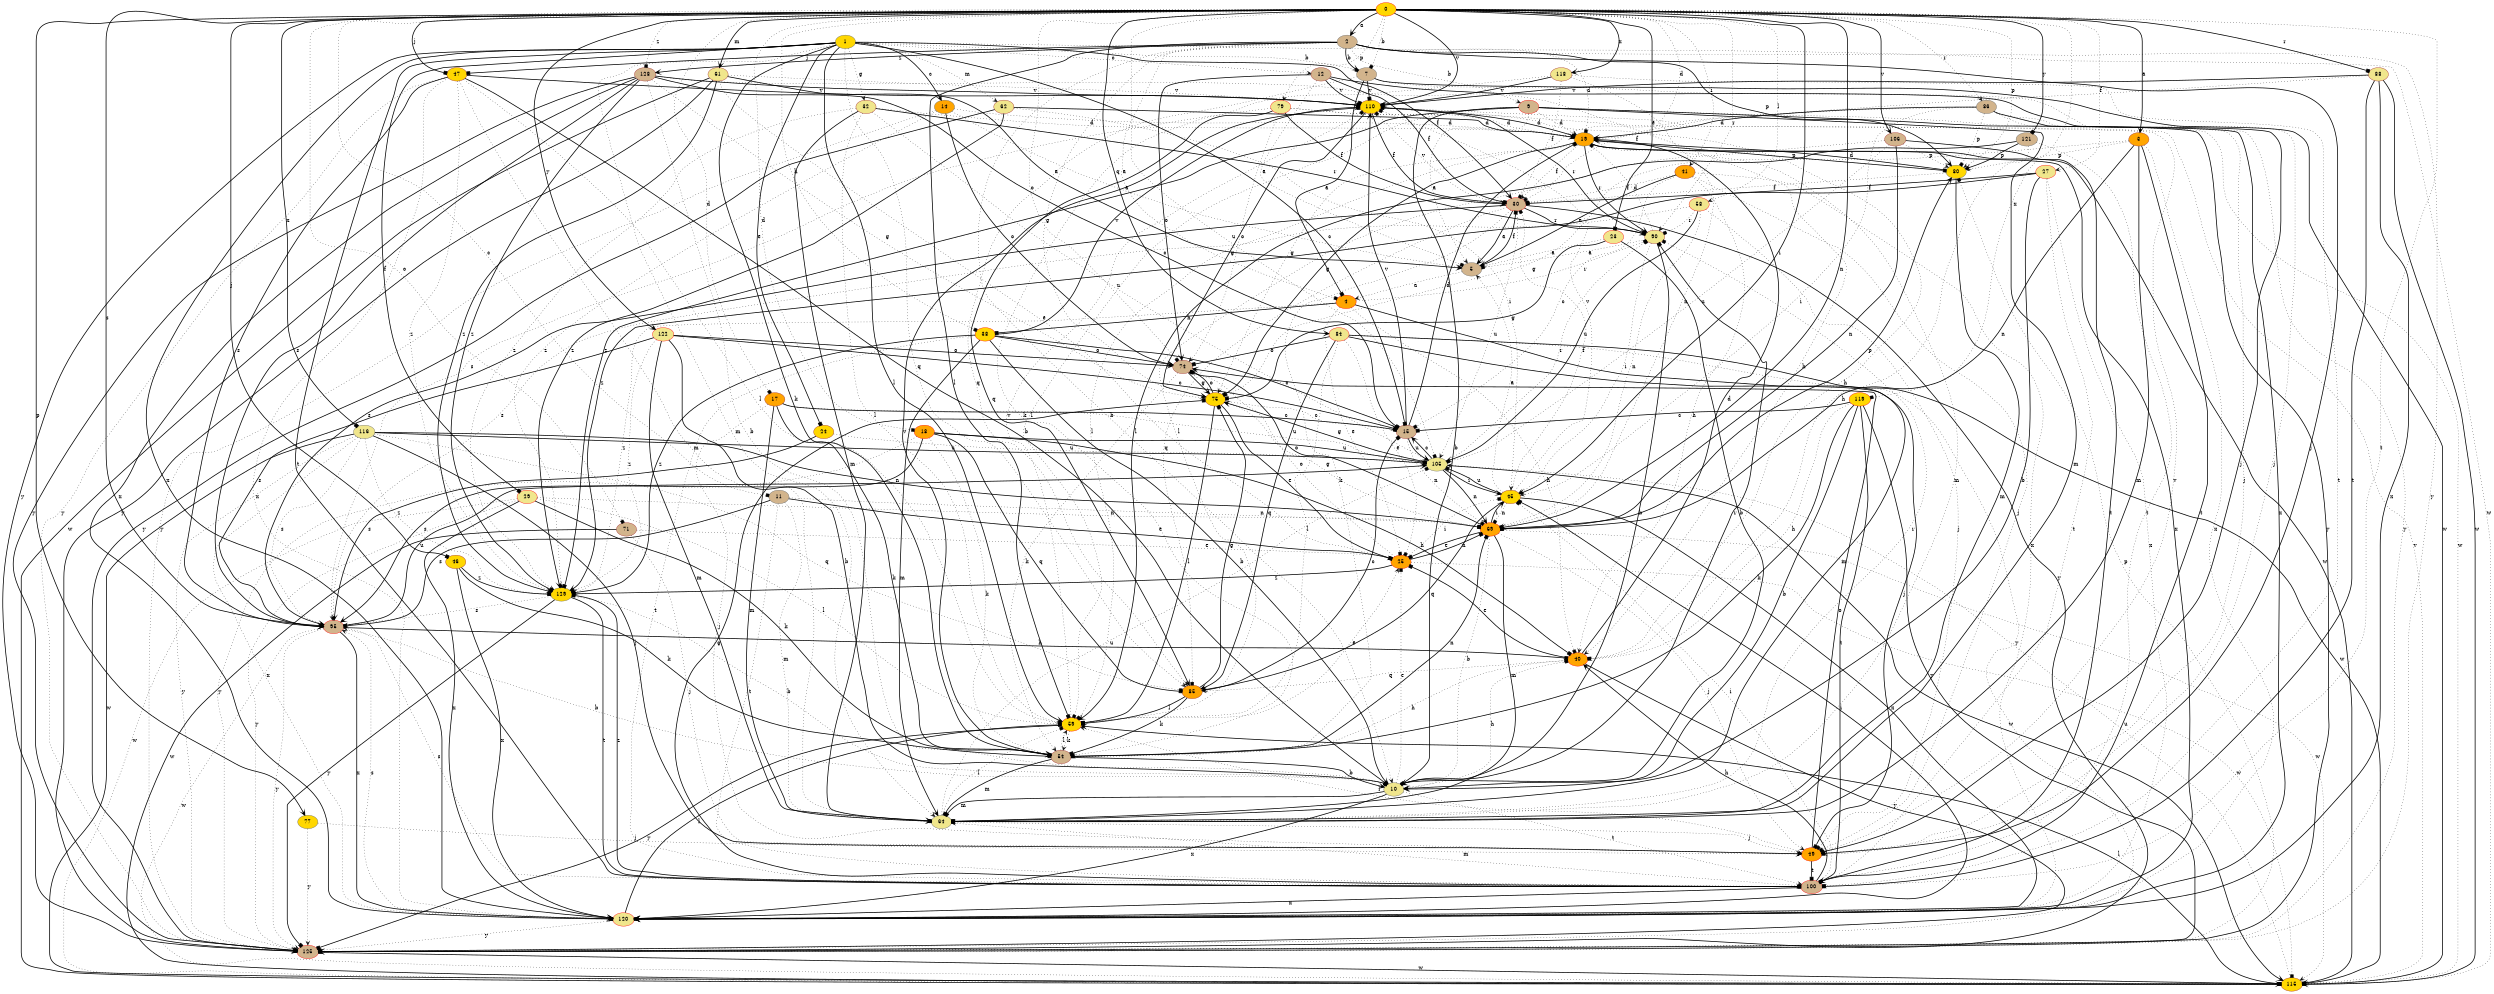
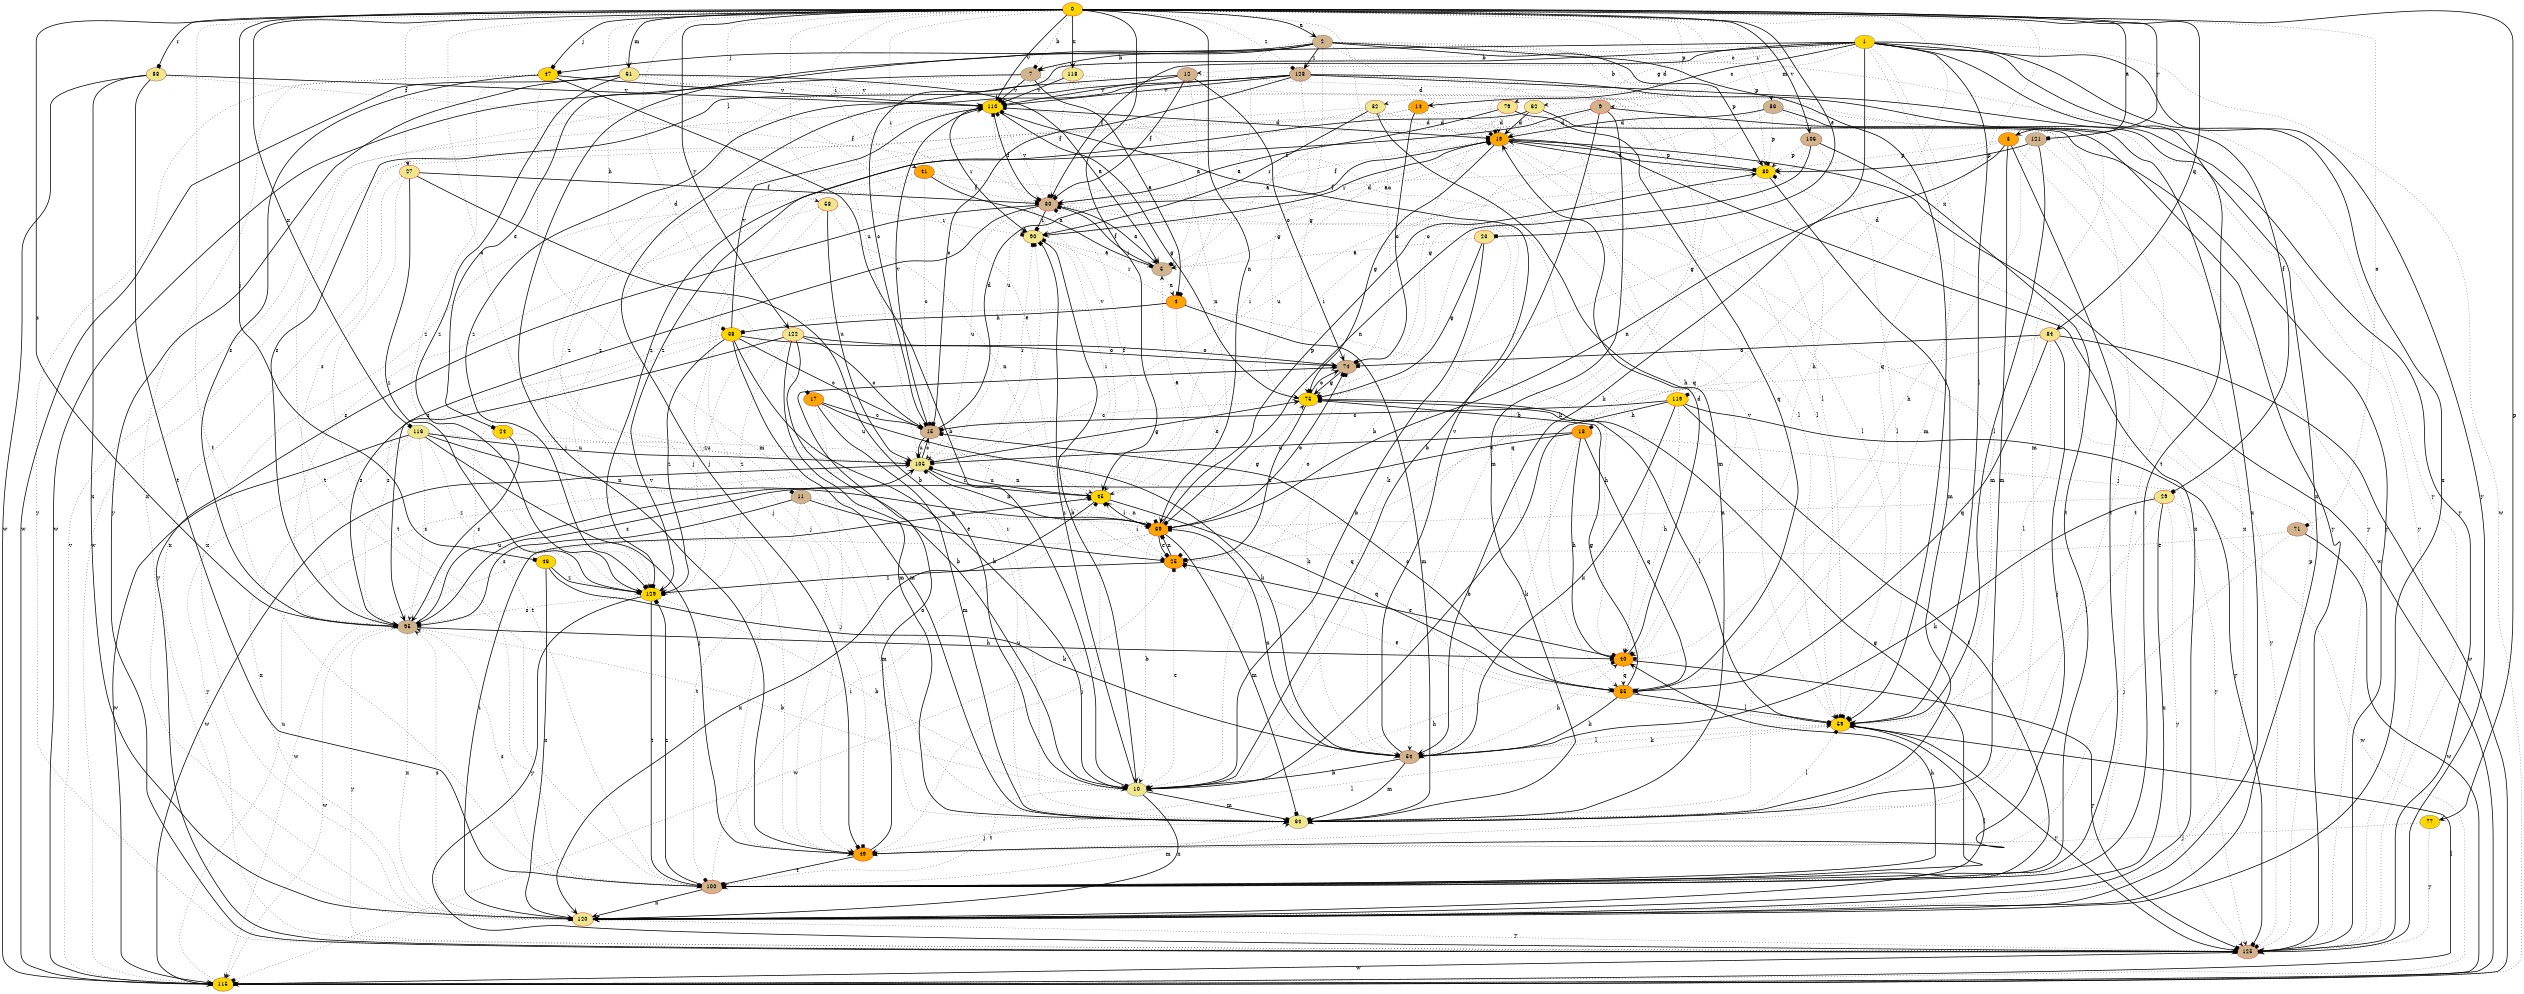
none -> (2035, 342)
none -> (469, 405)
(334, 627) -> (408, 627)
(357, 888) -> (400, 844)
